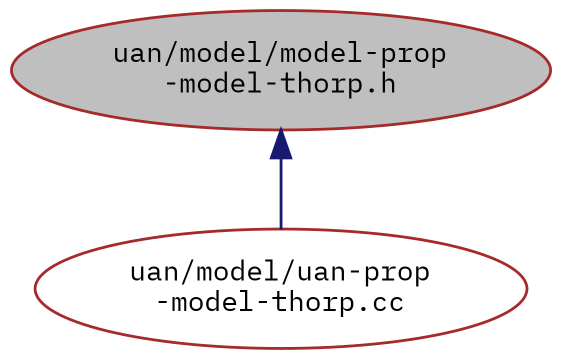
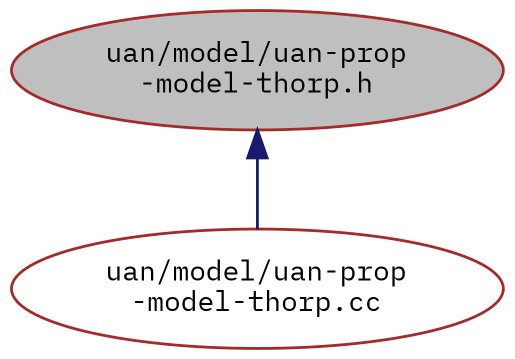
(281, 70) -> (257, 70)
